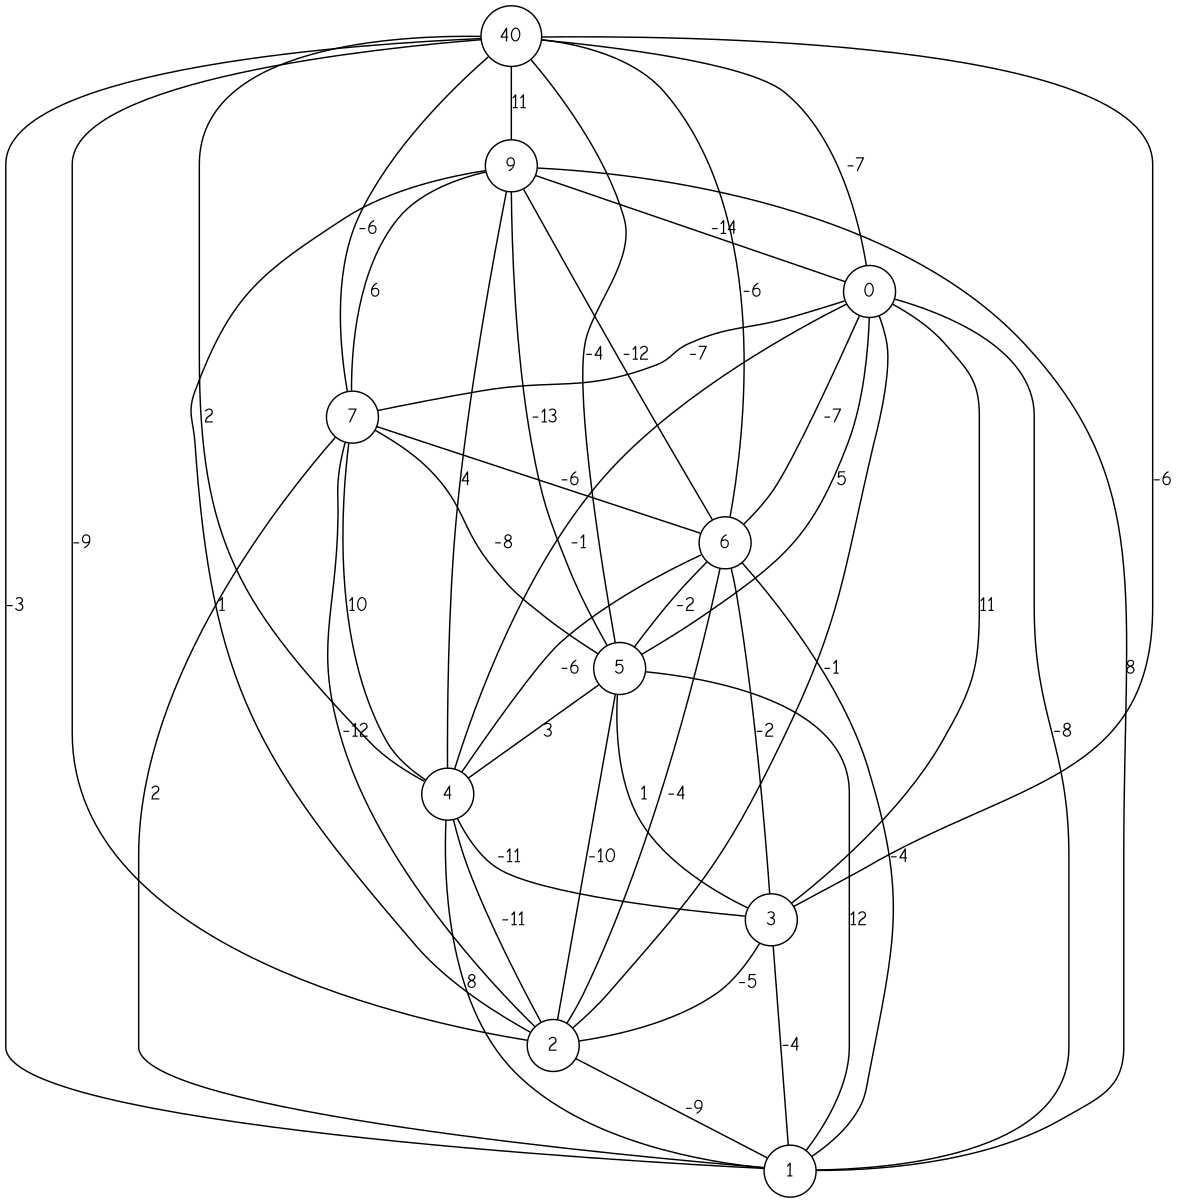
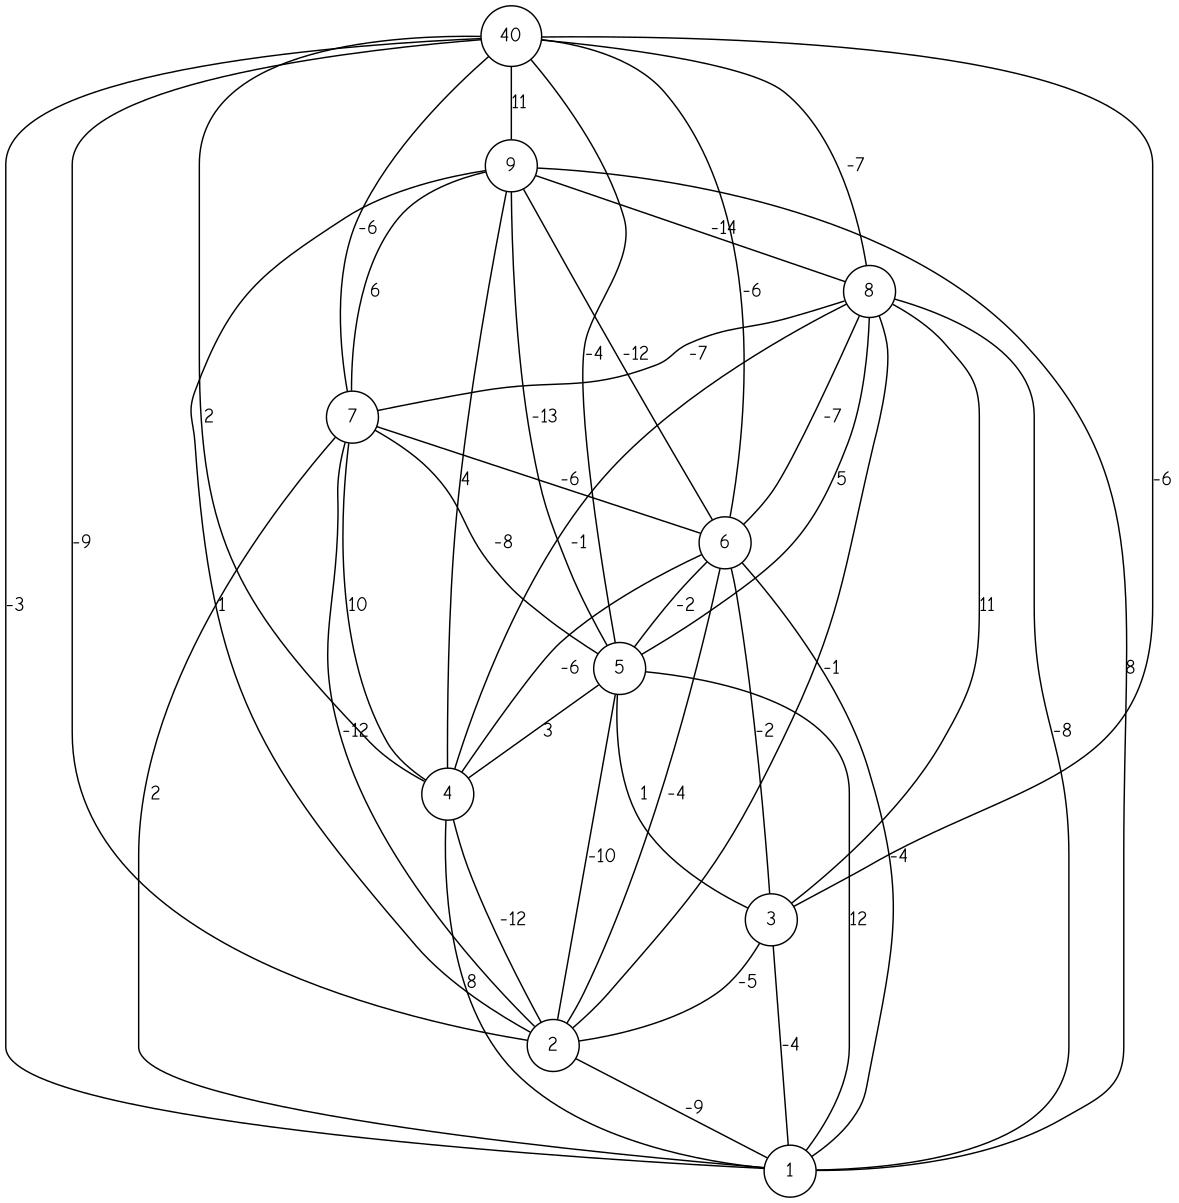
(870, 291) -> (870, 291)
(596, 897) -> none
(514, 920) -> (514, 920)
